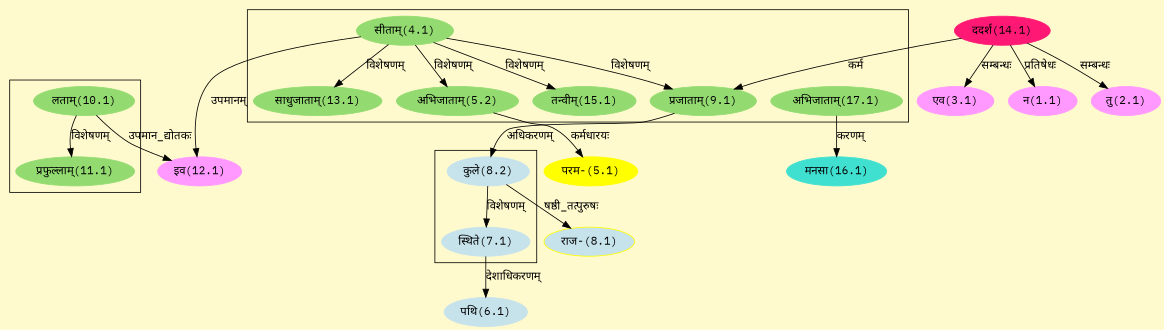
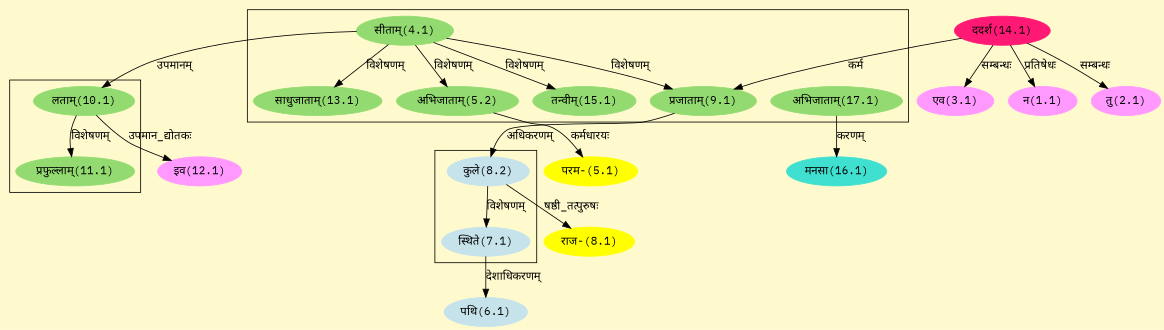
(254, 58) -> (230, 43)
(589, 242) -> (589, 242)
